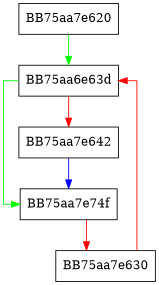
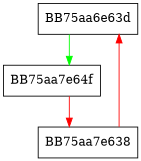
(69, 19) -> none
(69, 142) -> none
(69, 204) -> (52, 81)
(106, 266) -> (88, 142)
